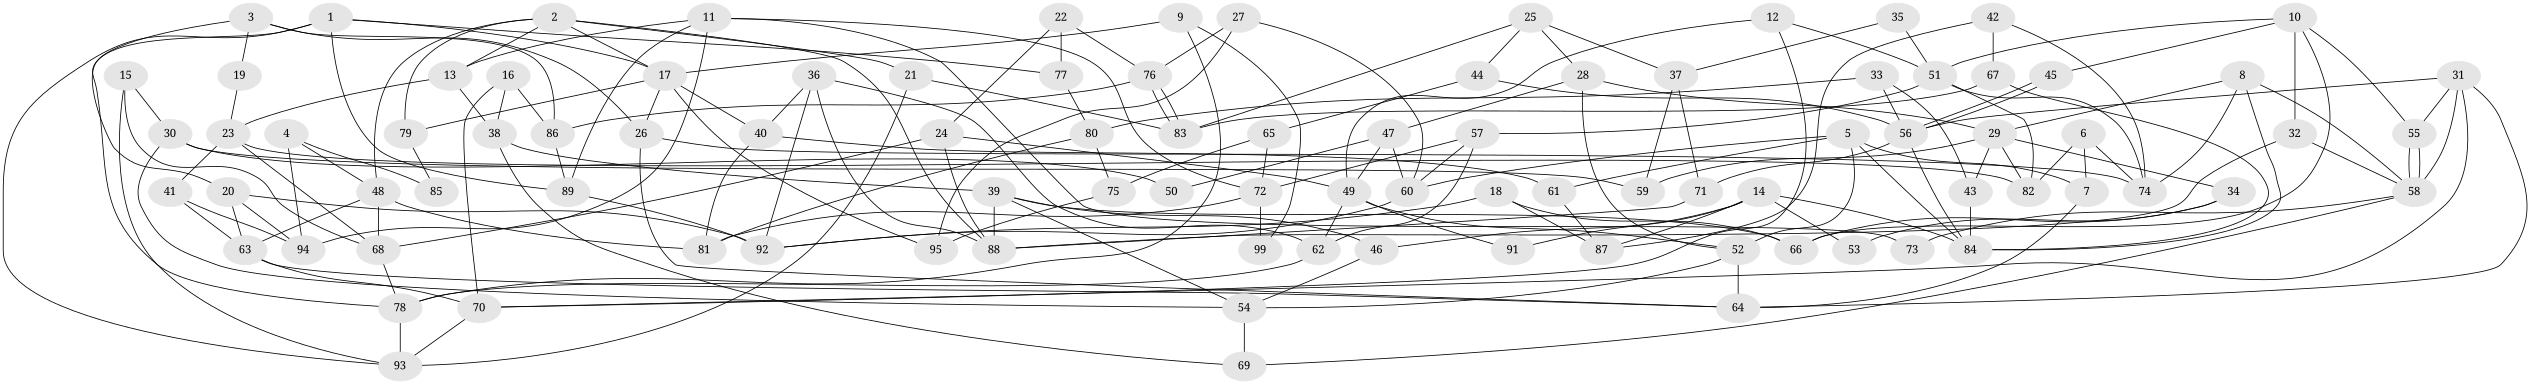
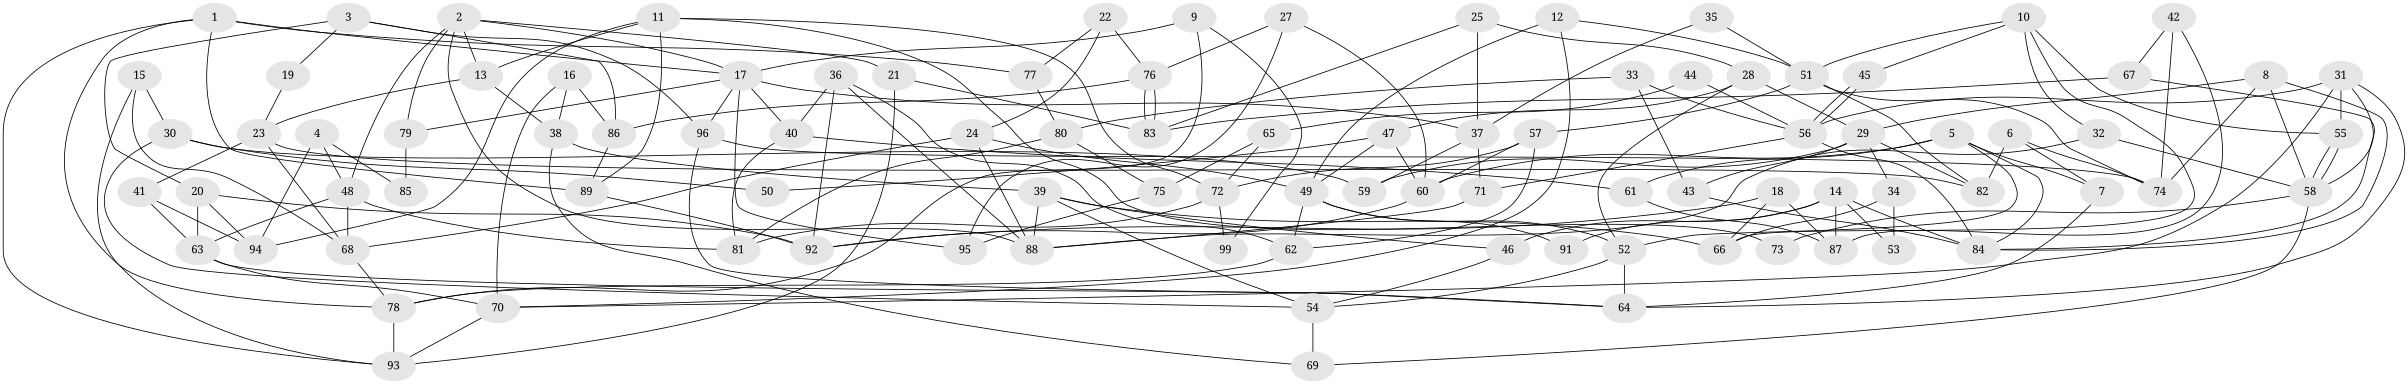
(1504, 47) -> none
none -> (1109, 104)
(642, 134) -> (703, 134)
